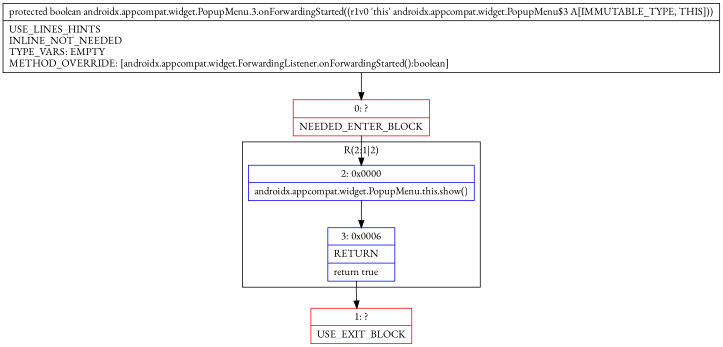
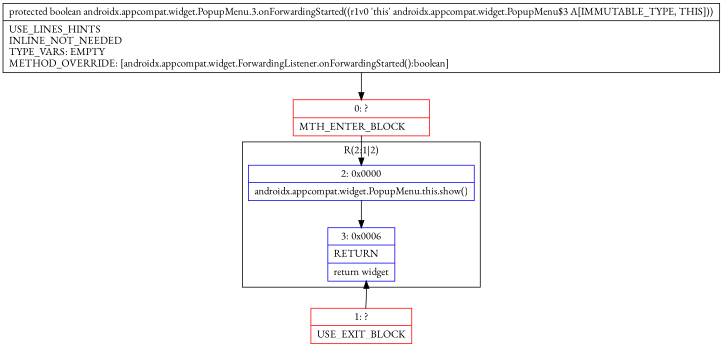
(361, 126) -> (353, 126)
(356, 272) -> (361, 272)
(356, 292) -> (366, 299)
